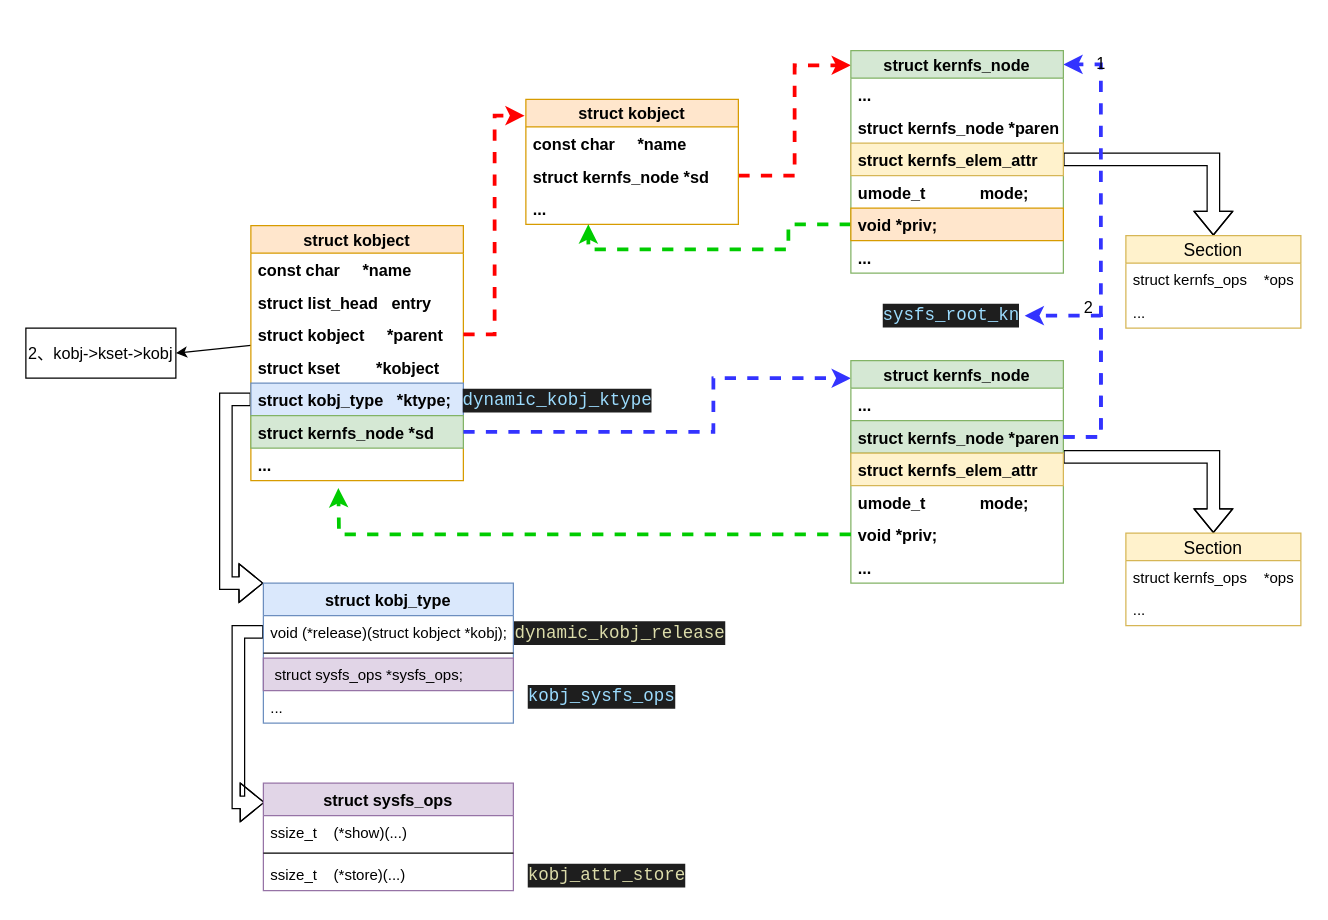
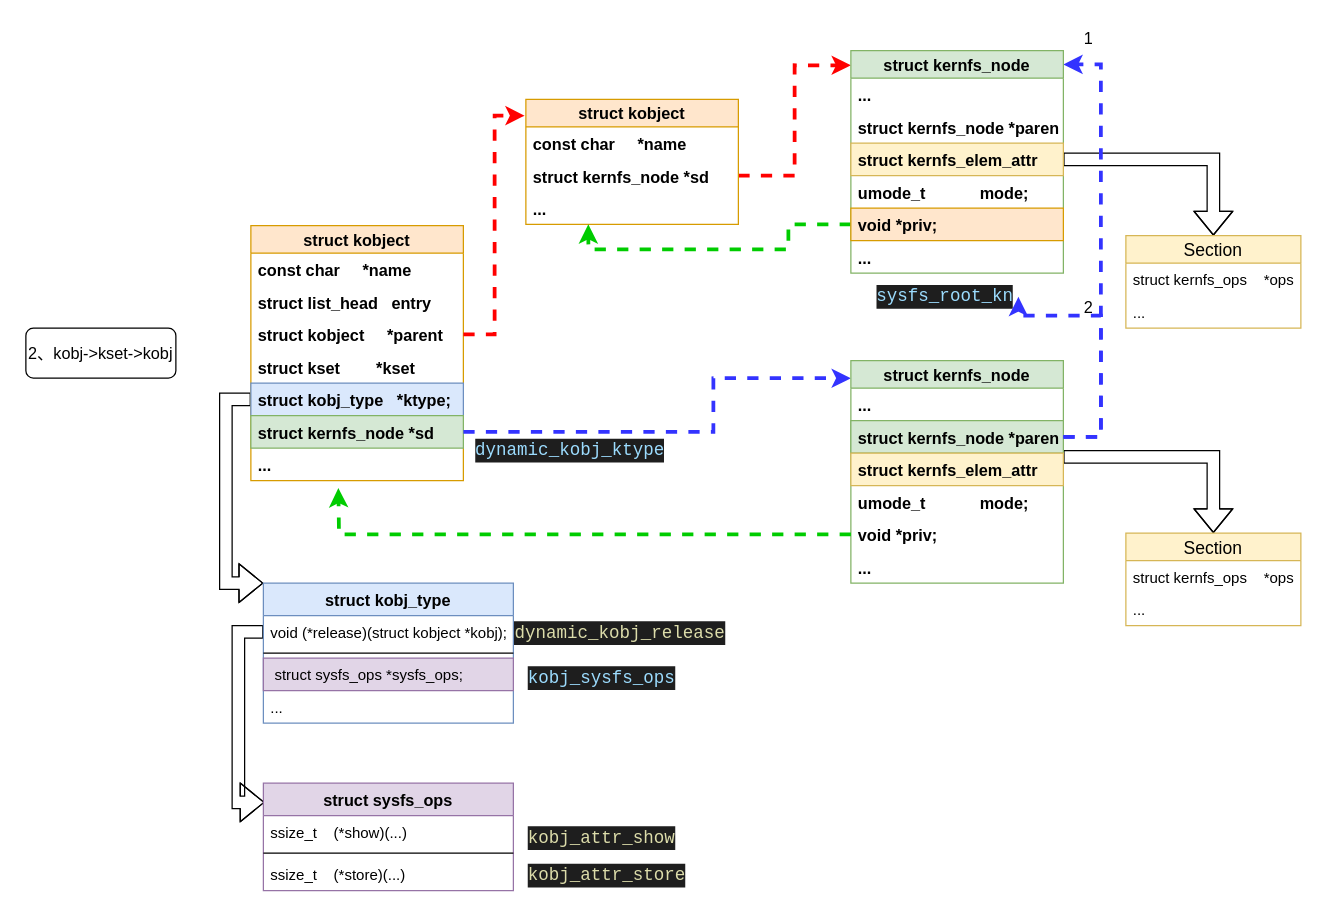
(1101, 63) -> (1088, 38)
(951, 316) -> (944, 297)
(216, 349) -> none
(101, 353) -> (101, 353)
(380, 368) -> (367, 368)
(557, 401) -> (569, 451)
(607, 696) -> (607, 677)
none -> (607, 837)
